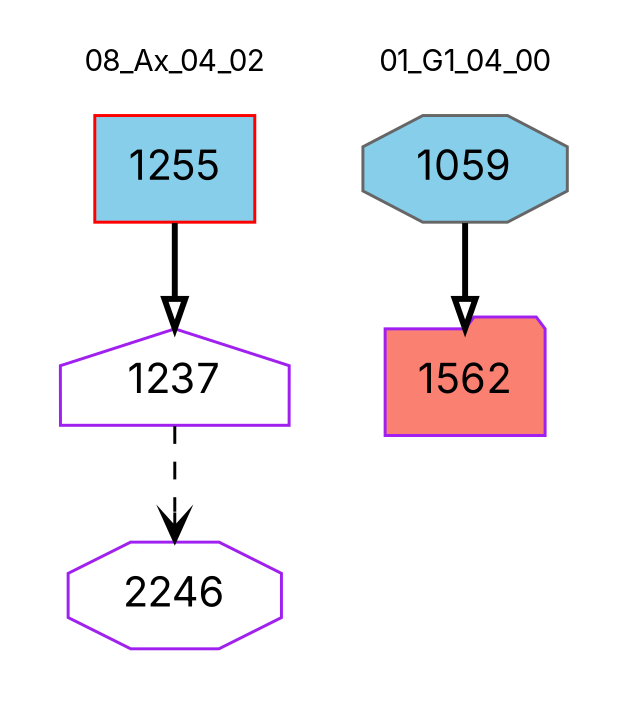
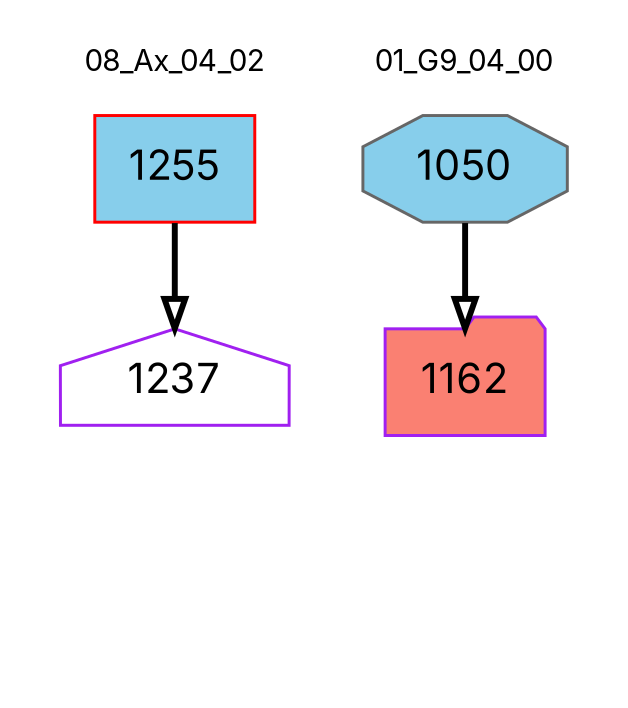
(465, 64) -> (465, 64)
(465, 169) -> (465, 169)
(465, 382) -> (465, 382)
(175, 595) -> none
